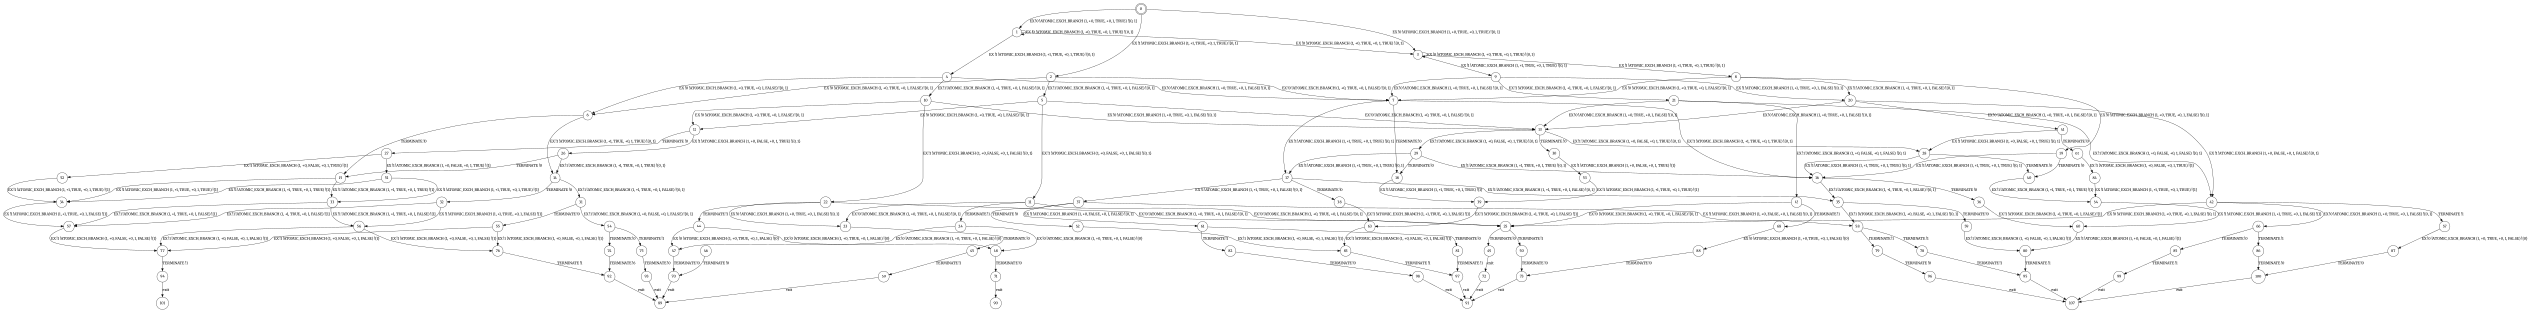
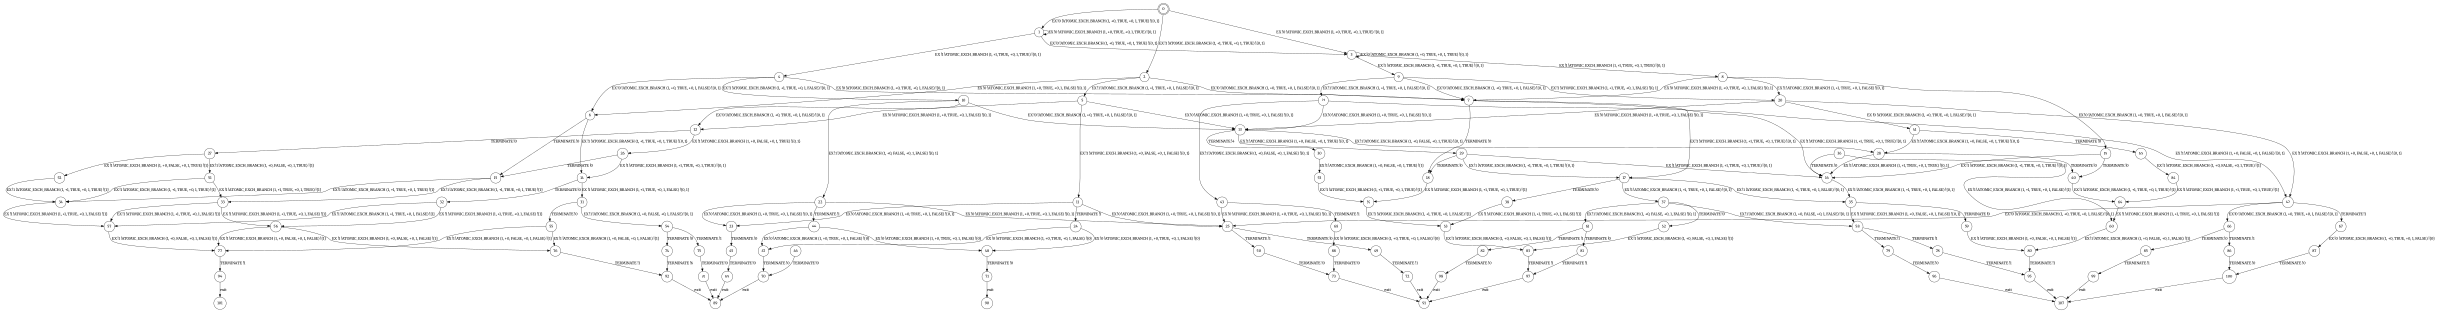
(1554, 142) -> (1221, 142)
(1898, 182) -> (1815, 160)
(949, 263) -> (743, 263)
(1490, 263) -> (1405, 263)
